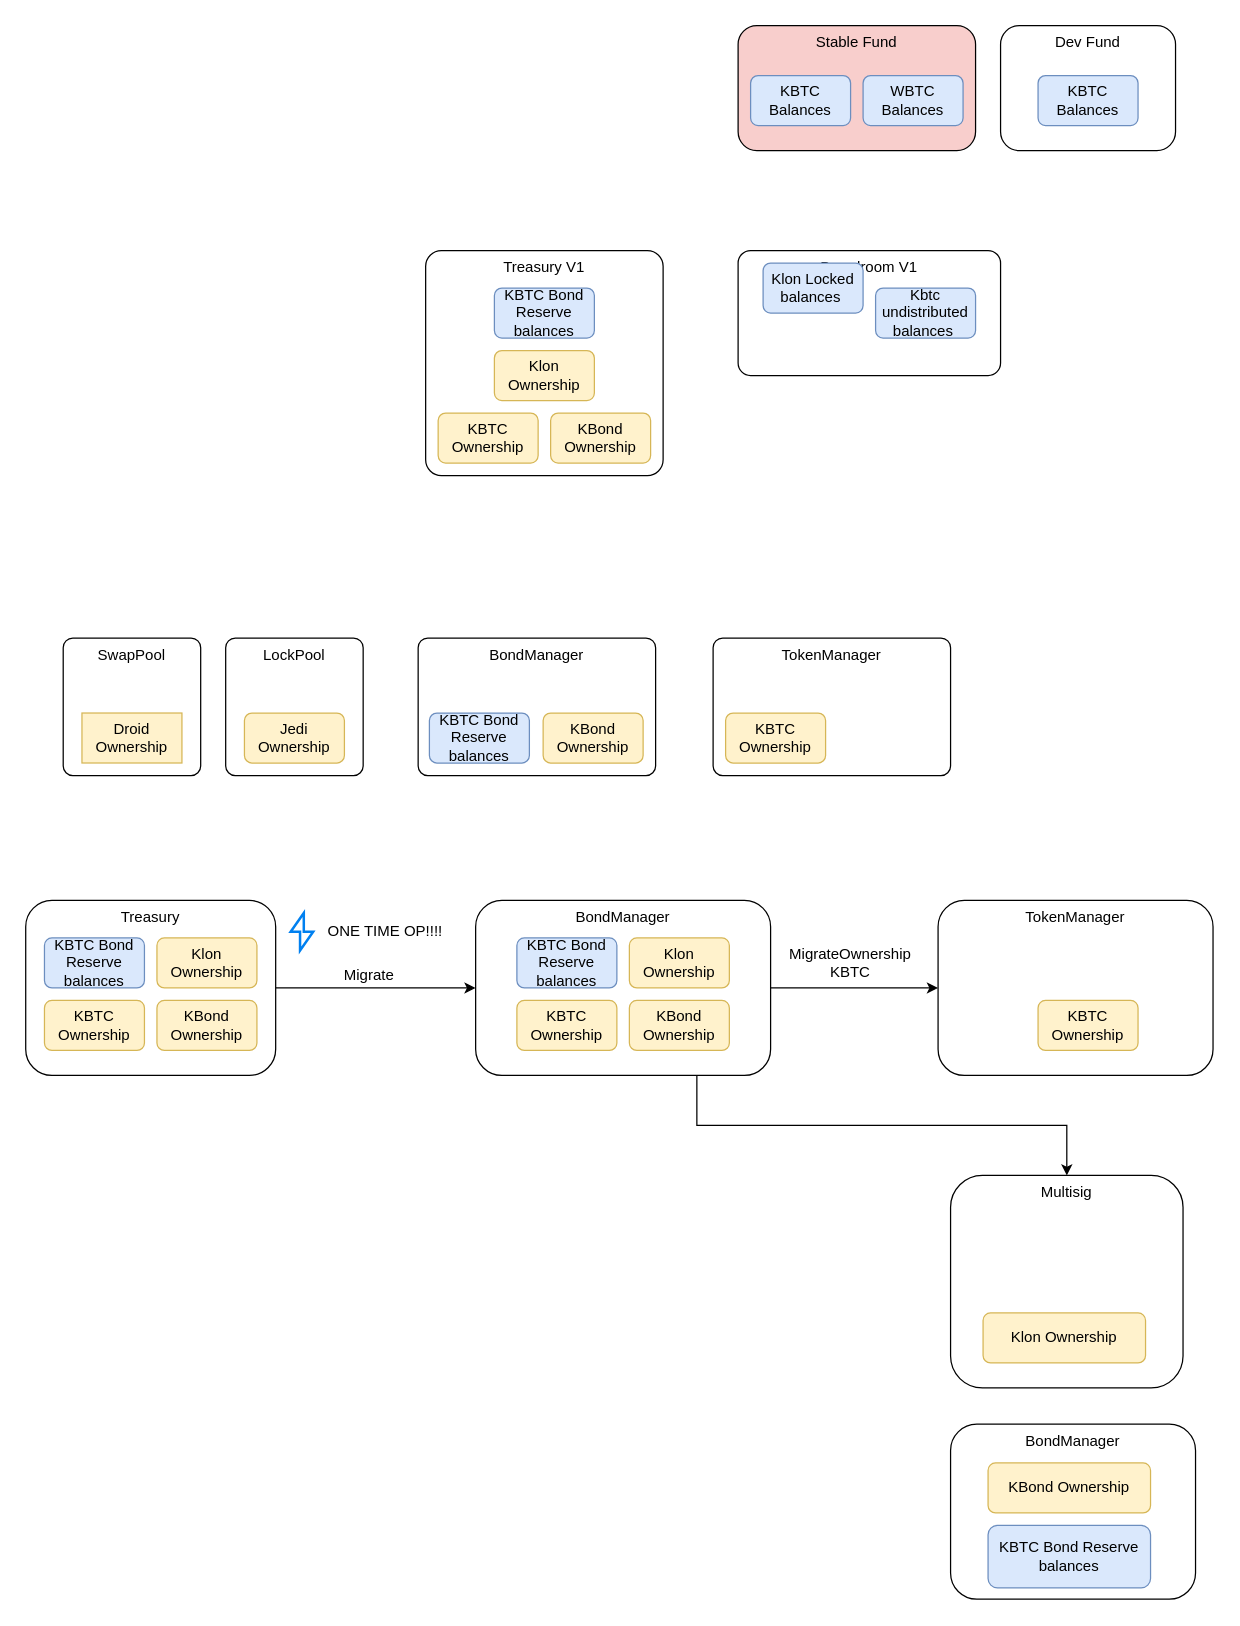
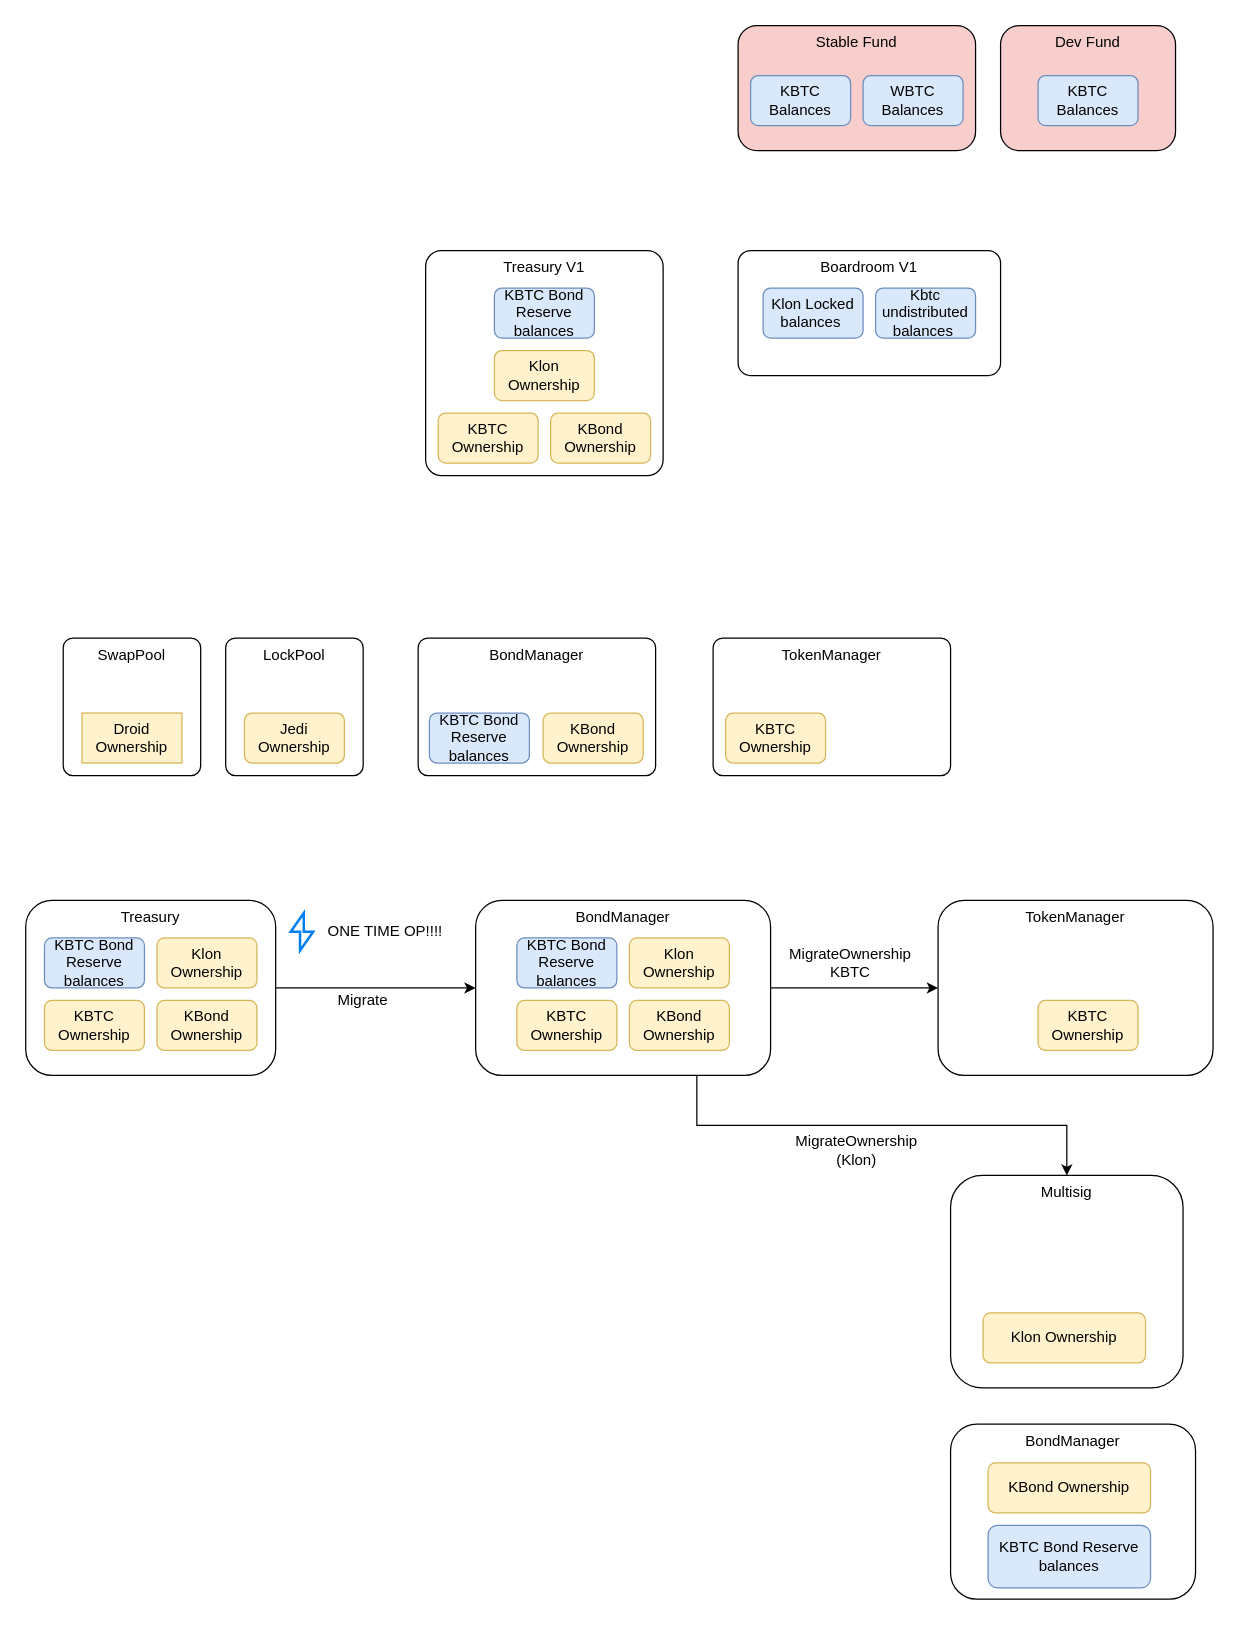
(1088, 43) -> (1088, 43)
(813, 288) -> (813, 313)
(369, 976) -> (363, 1001)
none -> (857, 1151)
